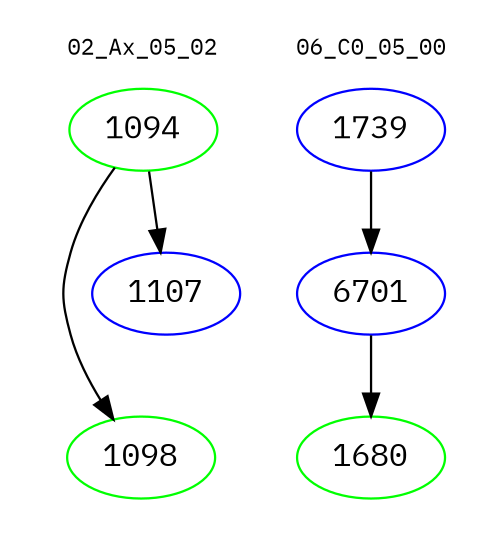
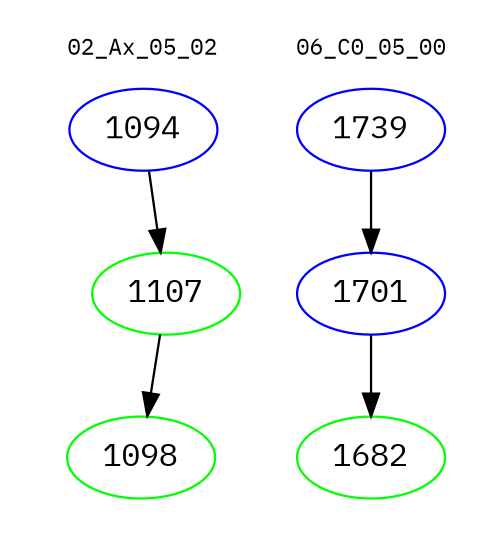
(143, 130) -> (143, 130)
(64, 282) -> (156, 364)
(166, 294) -> (166, 294)
(371, 294) -> (371, 294)
(371, 458) -> (371, 458)
